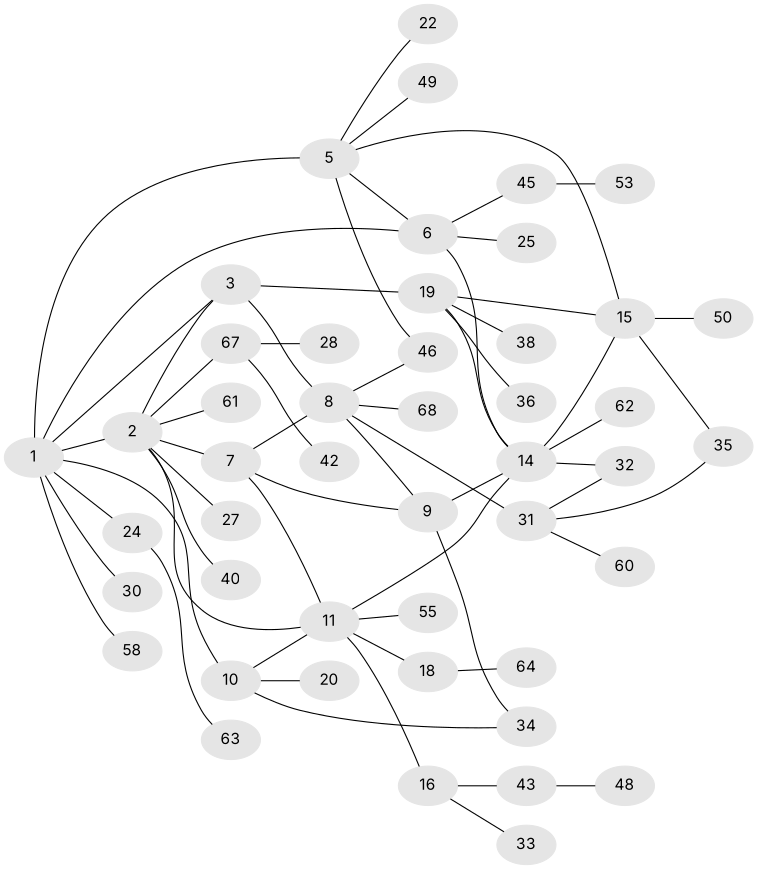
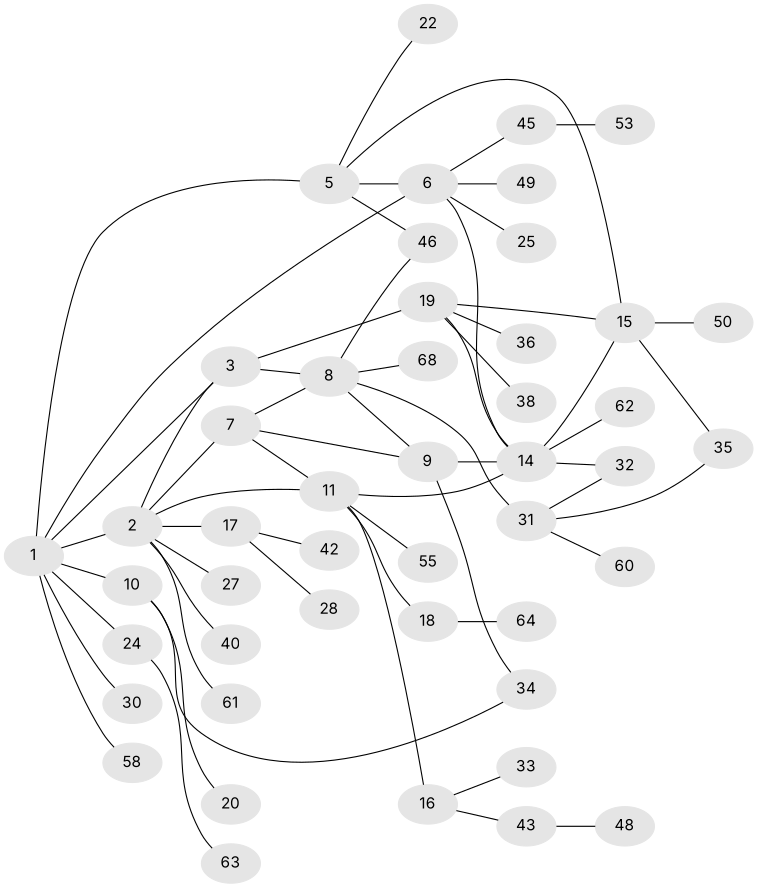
(379, 121) -> (477, 184)
(231, 344) -> (231, 526)
(280, 651) -> none
